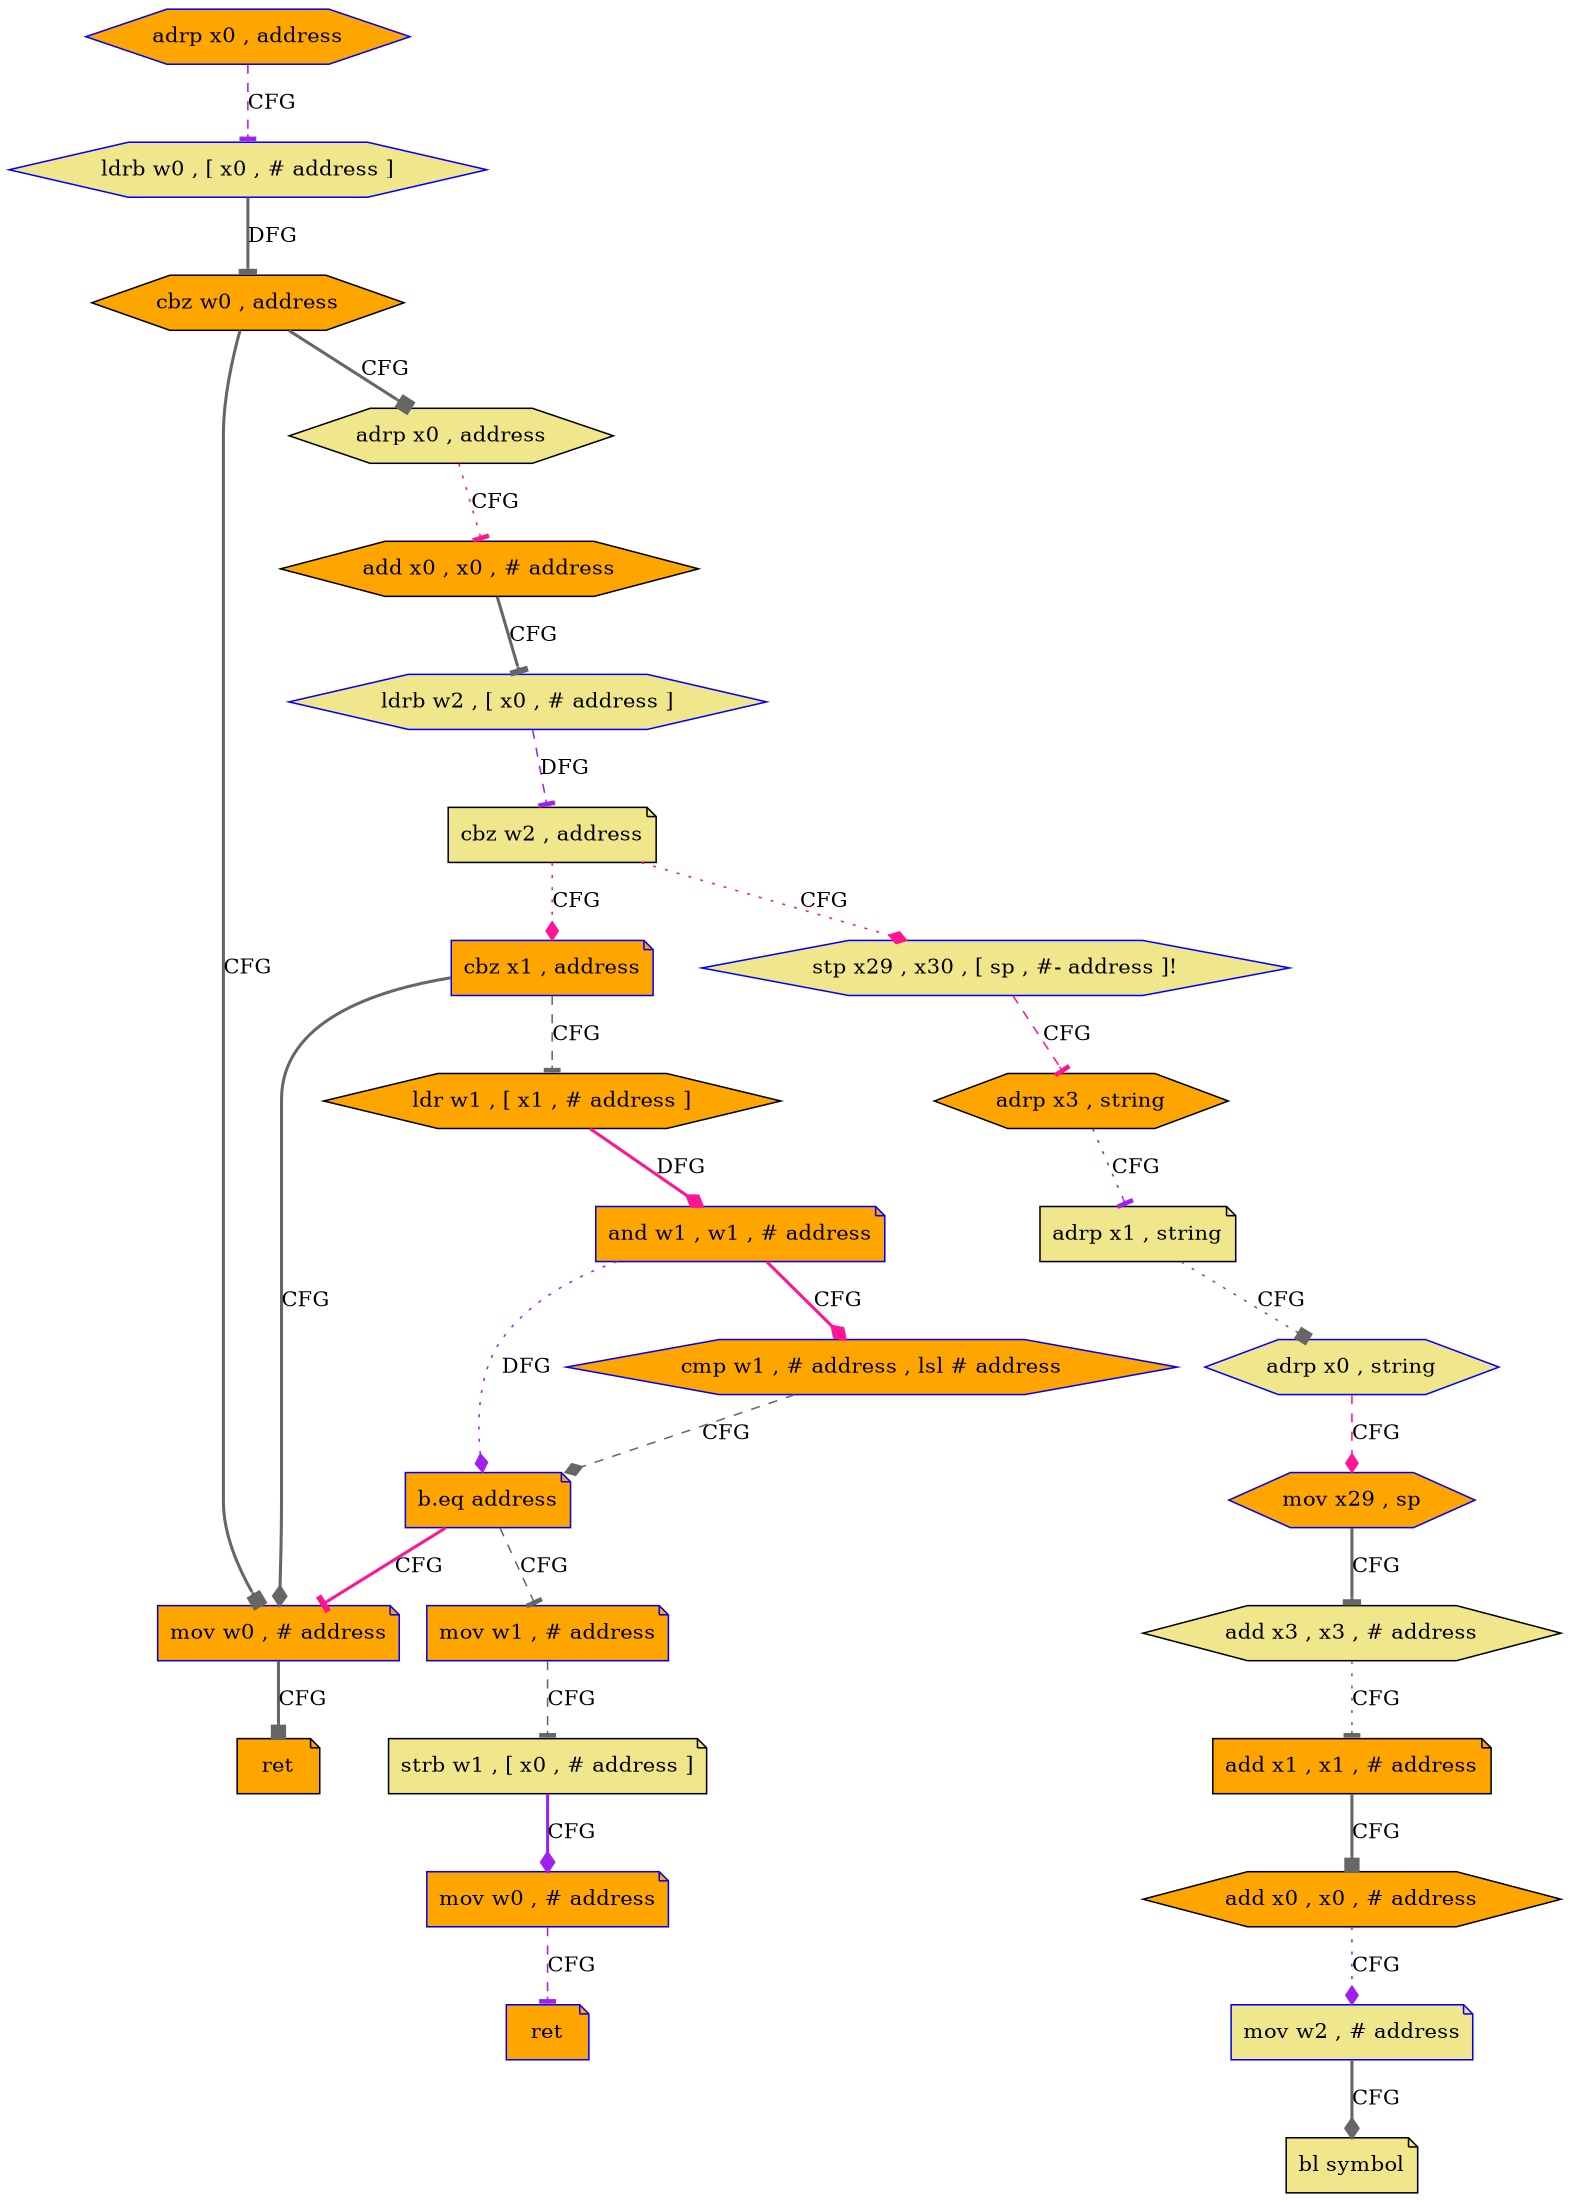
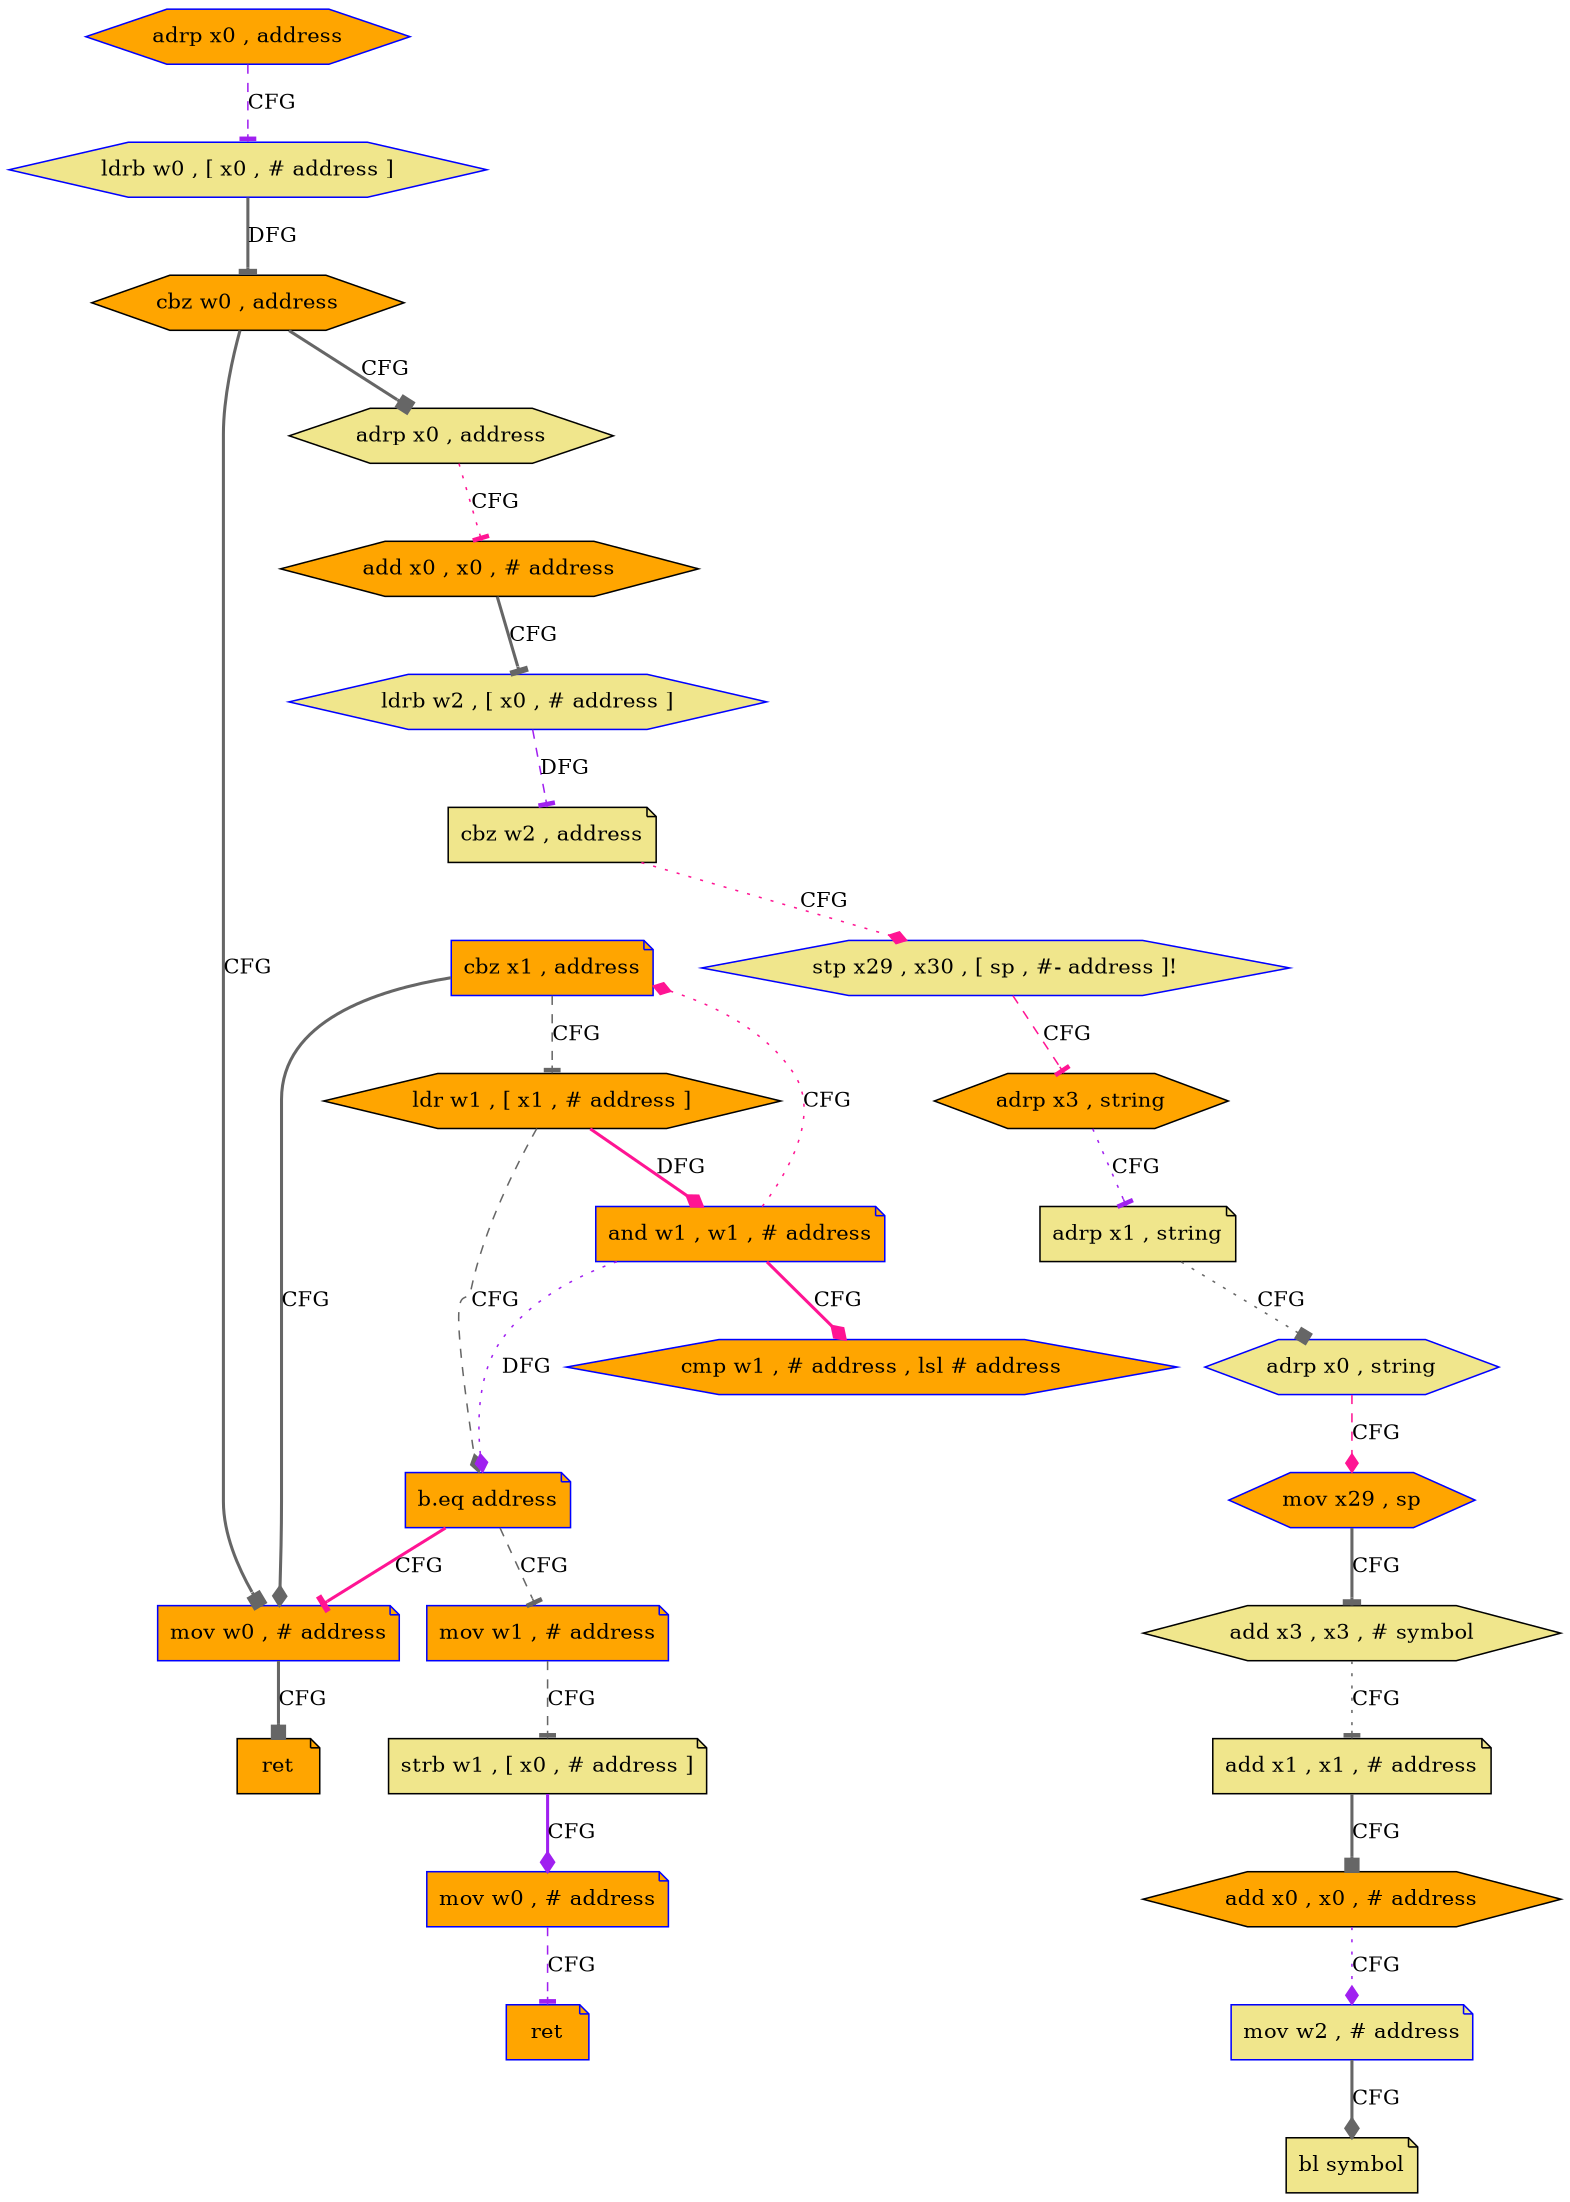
(552, 892) -> (792, 1071)
(689, 1431) -> (472, 1287)
(1352, 1633) -> (1352, 1633)
(1352, 1766) -> (1352, 1766)
